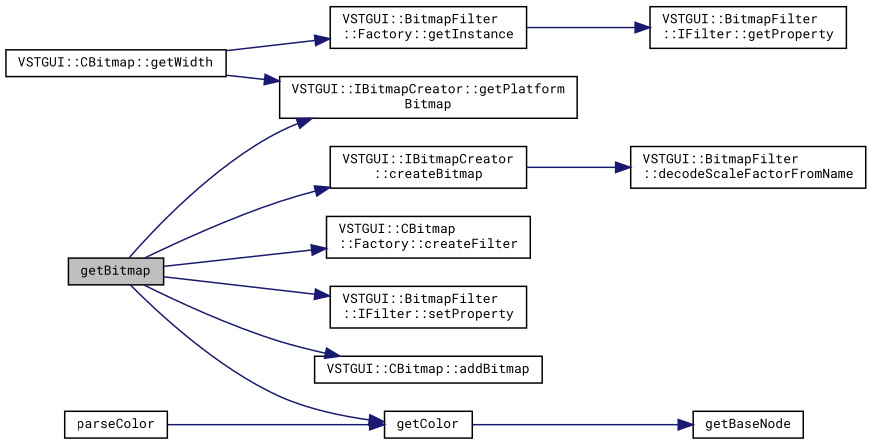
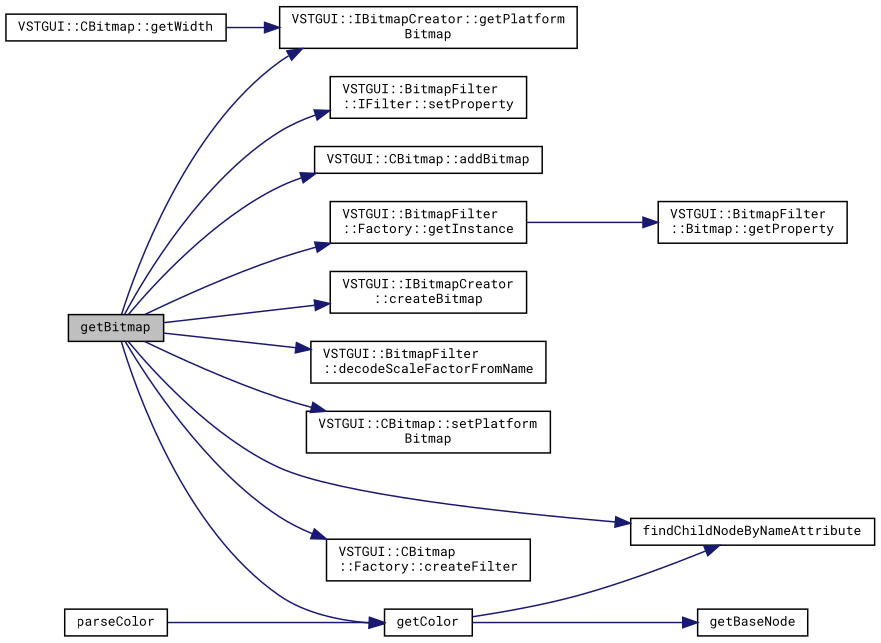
(748, 28) -> (753, 222)
(271, 46) -> (229, 277)
(571, 167) -> (230, 340)
none -> (428, 432)
none -> (753, 532)
